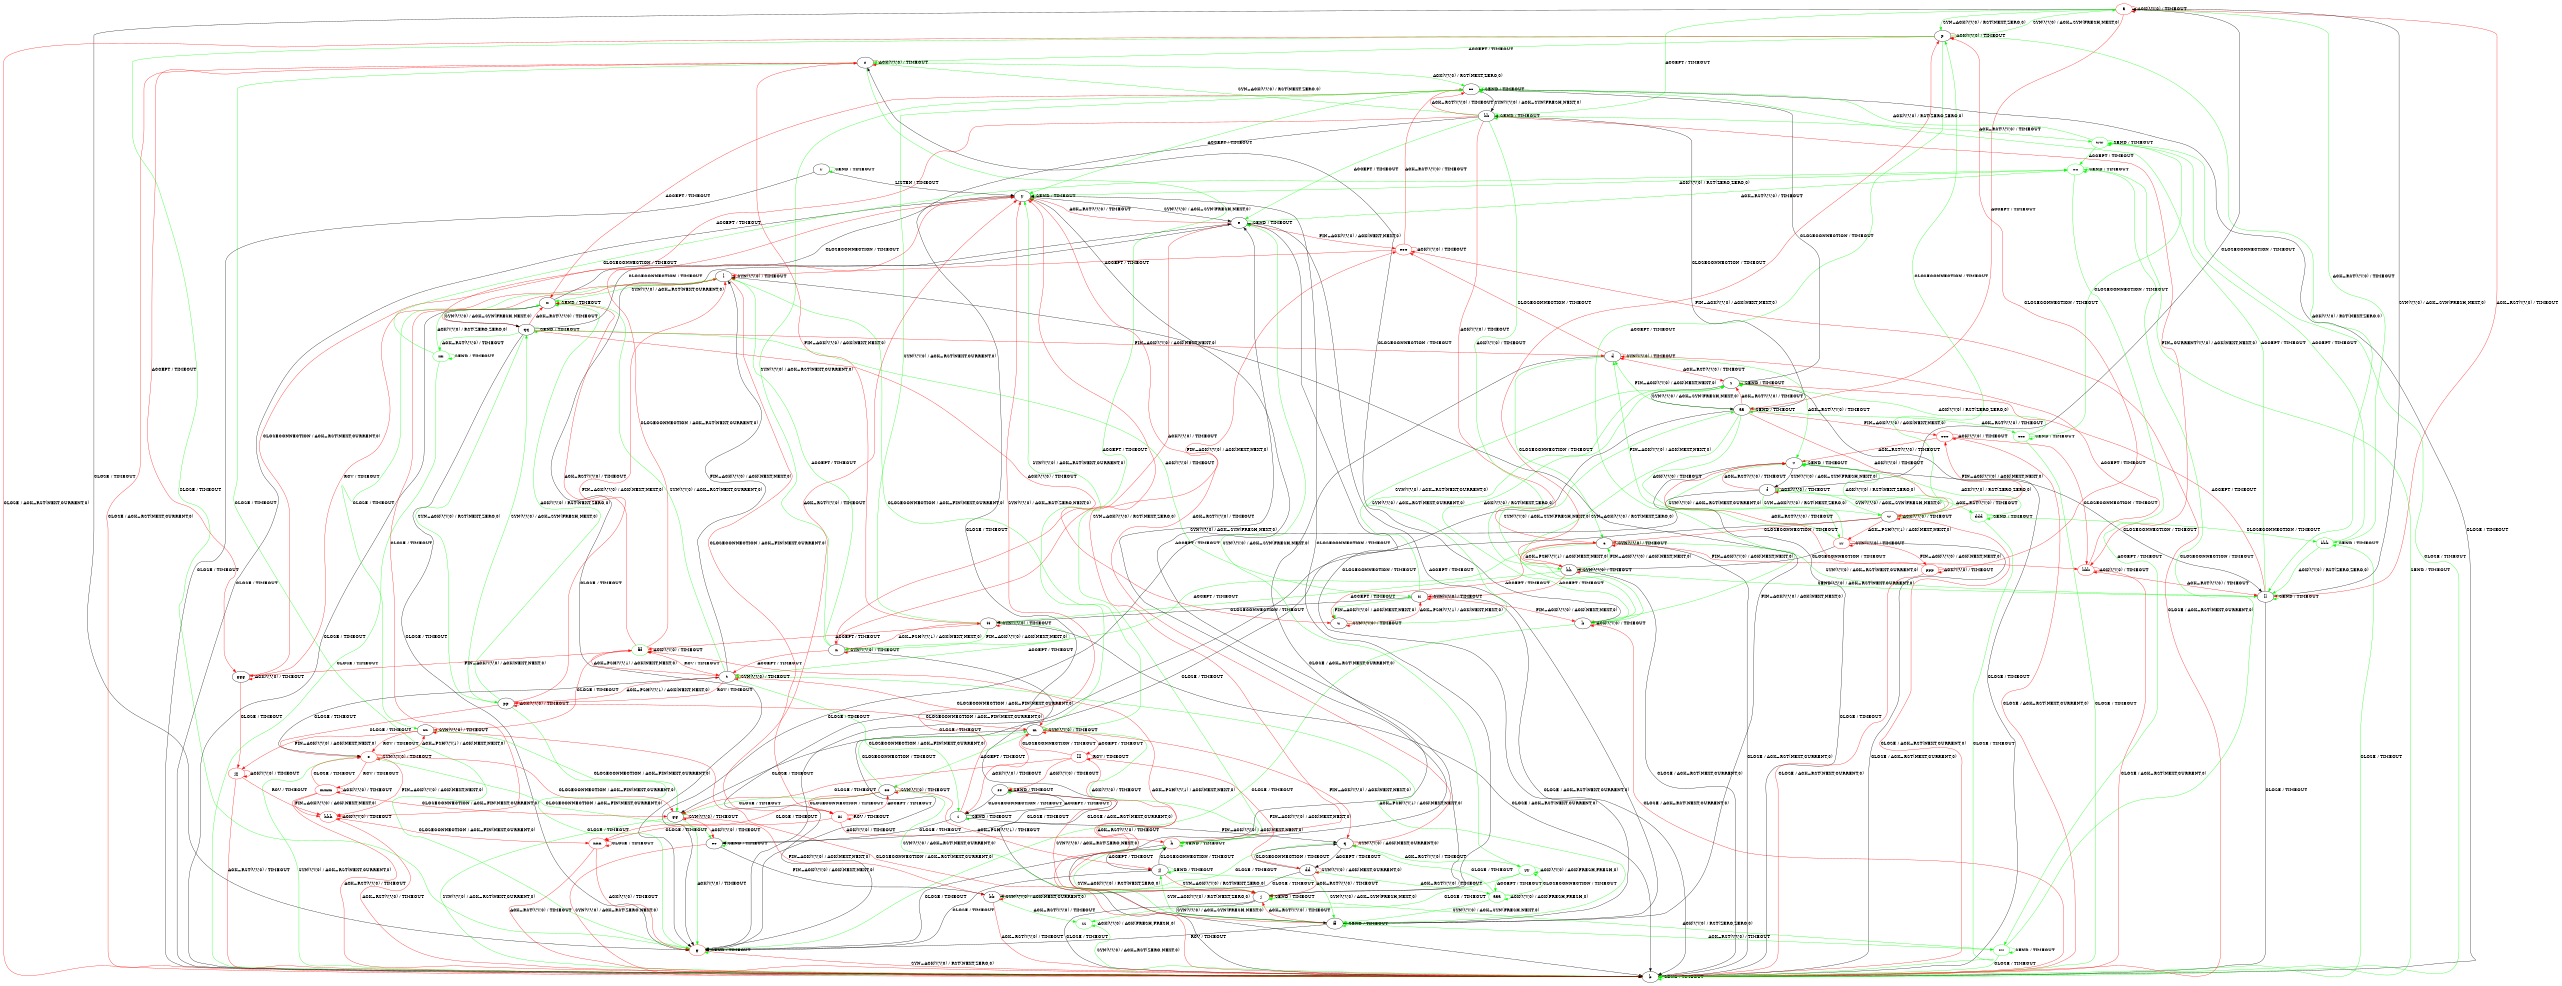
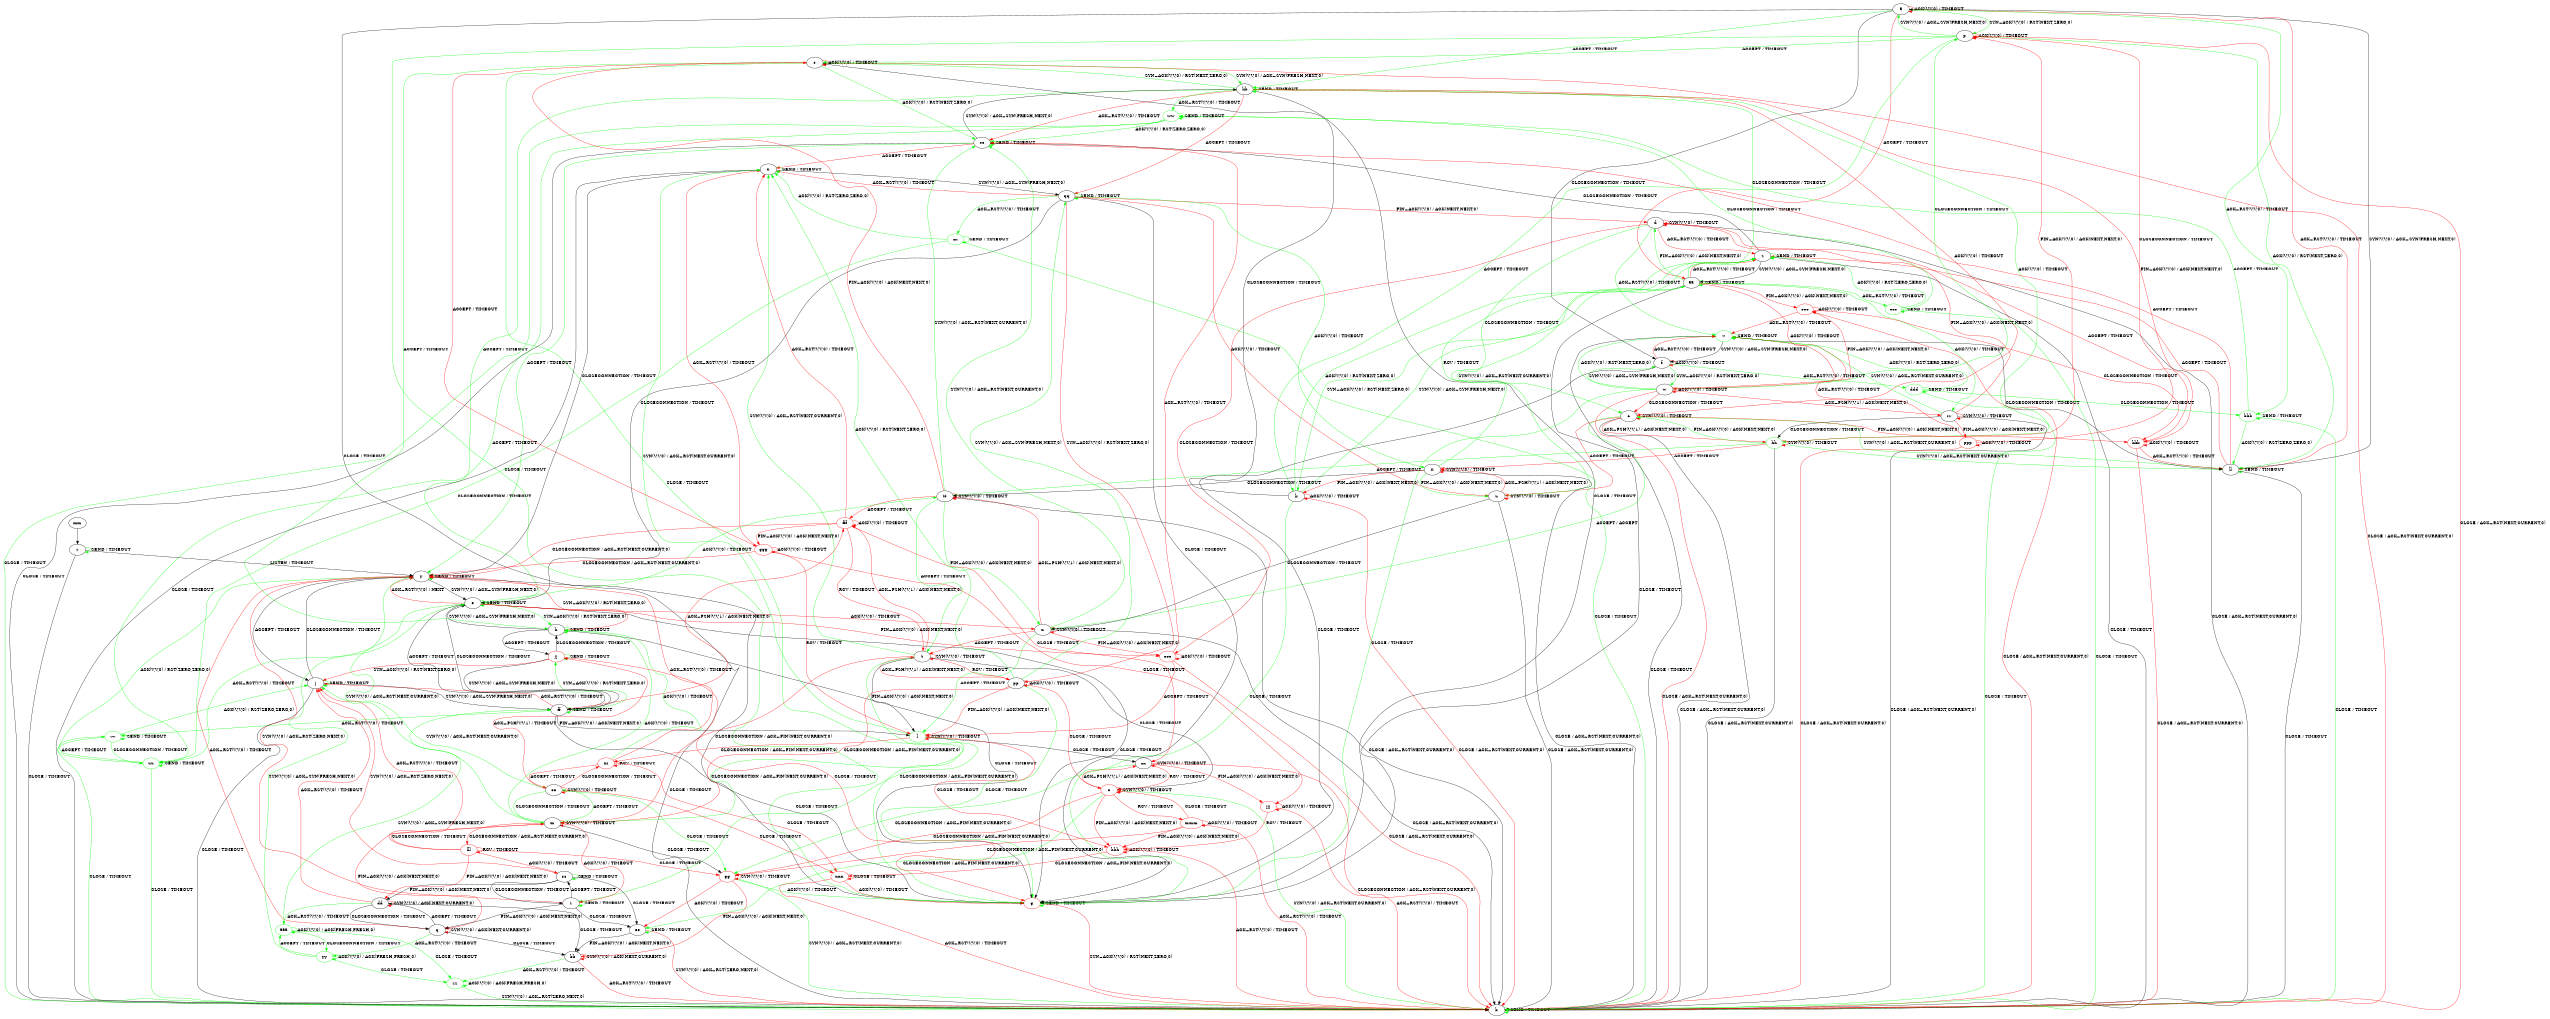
(2124, 9) -> (1901, 9)
none -> (1033, 65)
(2046, 144) -> (1712, 193)
(1100, 209) -> (418, 590)
(1692, 235) -> (1647, 98)
(724, 276) -> (918, 737)
(2149, 330) -> (1649, 162)
(2209, 343) -> (2182, 269)
none -> (686, 345)
(401, 405) -> (1030, 746)
(1794, 463) -> (1724, 336)
(1442, 490) -> (1461, 363)
(1649, 502) -> (1900, 263)
(416, 519) -> (1118, 491)
none -> (78, 523)
(1842, 543) -> (1949, 416)
none -> (694, 550)
none -> (1272, 566)
(1569, 570) -> (1774, 443)
(2431, 570) -> (172, 890)
(1866, 583) -> (1963, 456)
(1216, 597) -> (1617, 523)
(1220, 637) -> (1361, 678)
(640, 650) -> (845, 523)
(241, 677) -> (764, 550)
(1121, 744) -> (528, 837)
(1381, 761) -> none
none -> (1551, 766)
(675, 817) -> (727, 877)
(1006, 837) -> (665, 701)
(1172, 843) -> (556, 630)
(1426, 867) -> (377, 936)
(1160, 870) -> (556, 657)
(1261, 877) -> (468, 688)
(1182, 880) -> (504, 943)
none -> (472, 884)
(1149, 900) -> (522, 609)
(938, 931) -> (850, 813)
(1208, 937) -> (817, 807)
